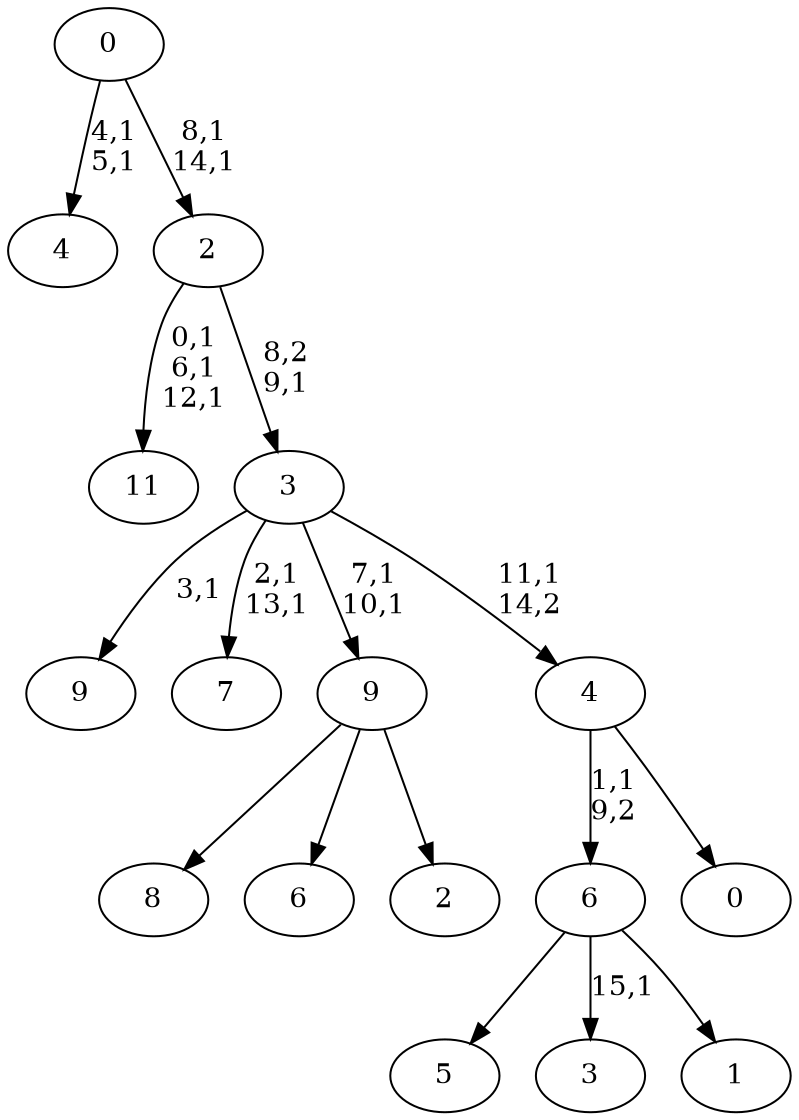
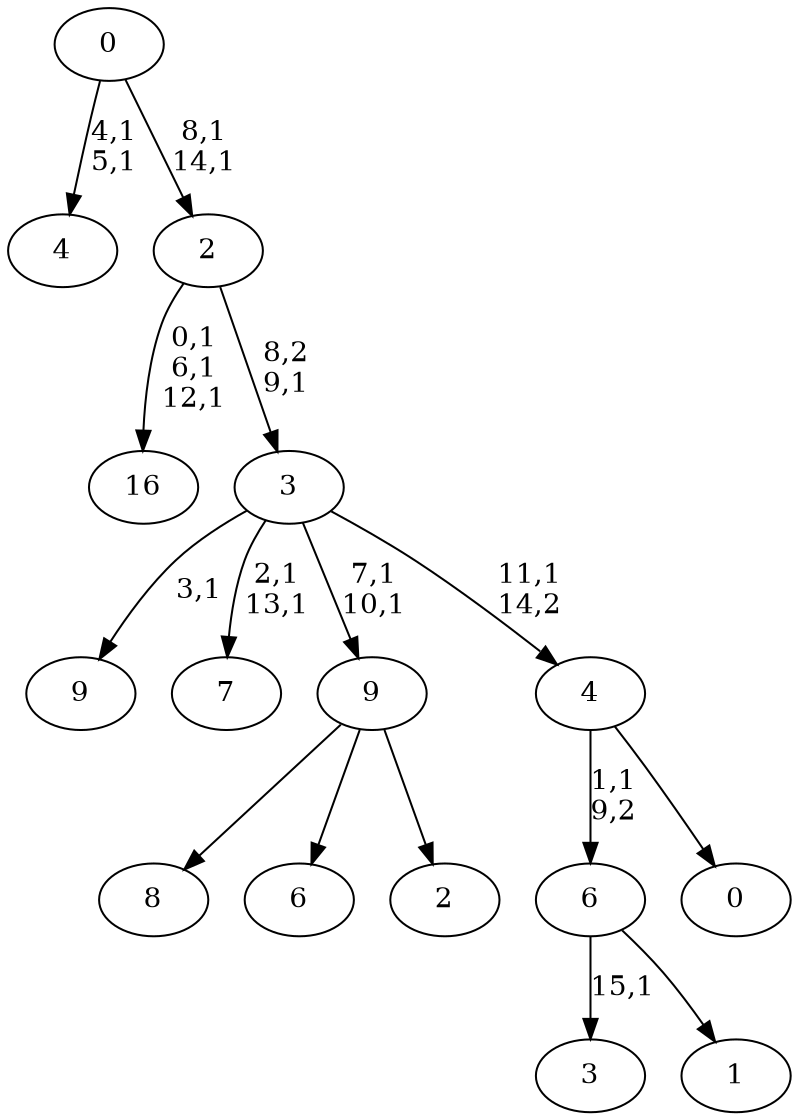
(144, 487) -> (144, 487)
(445, 1076) -> none
